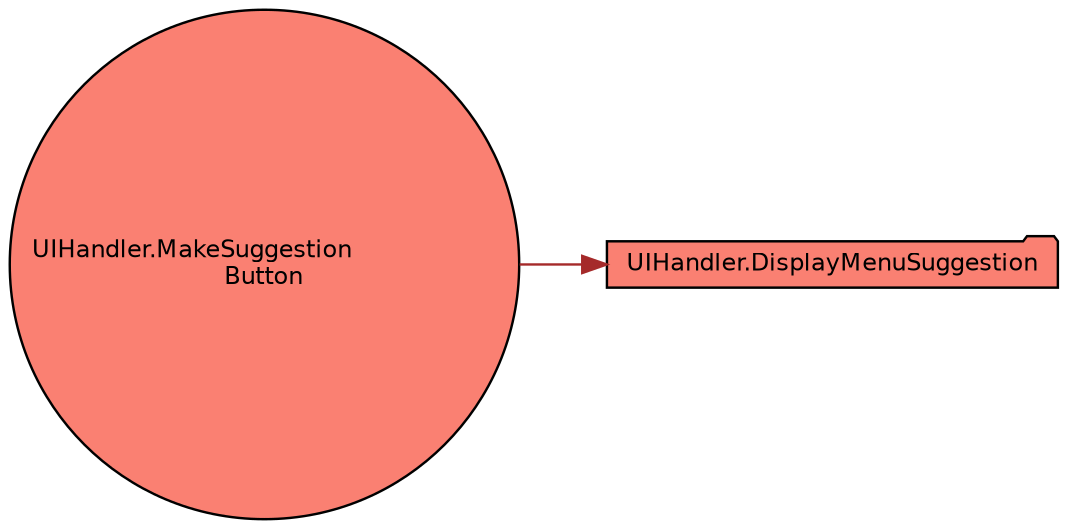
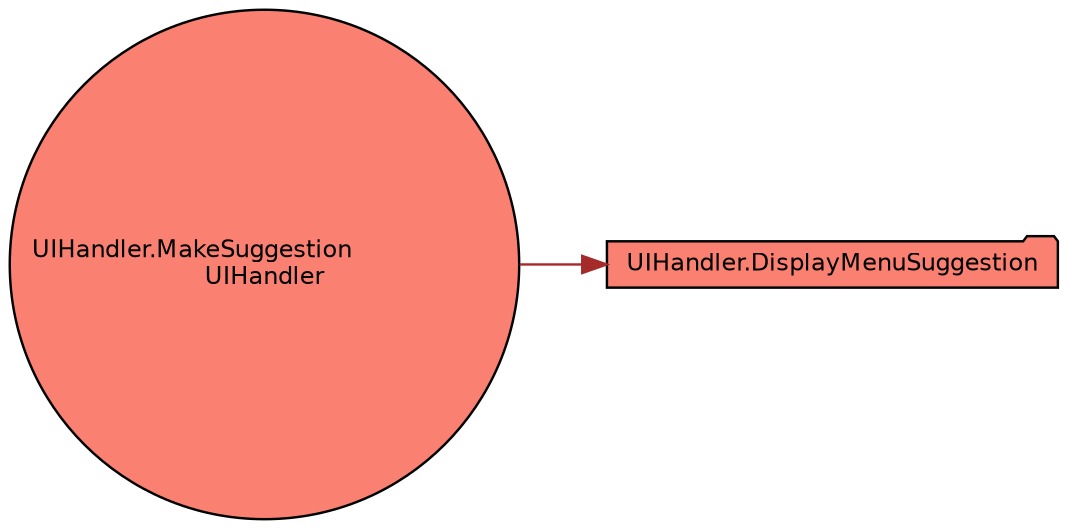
(264, 264) -> (264, 264)
